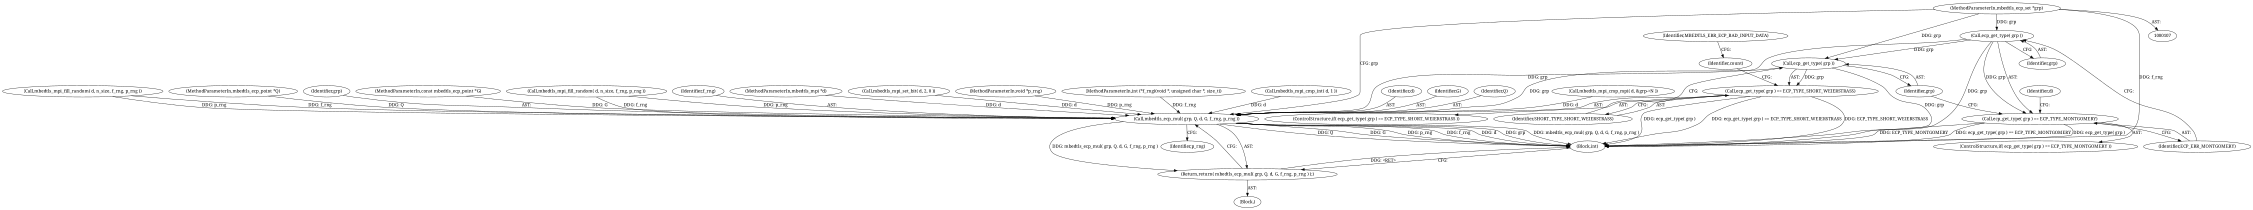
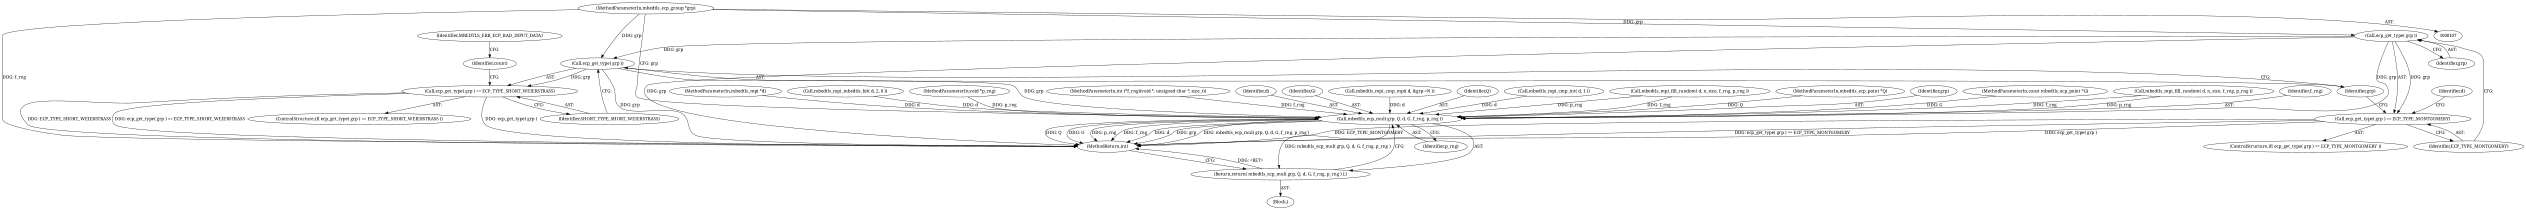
(1997, 8) -> (646, 8)
(899, 91) -> (845, 91)
(1593, 103) -> (1412, 135)
(1587, 147) -> (1107, 147)
(2197, 147) -> (2469, 147)
